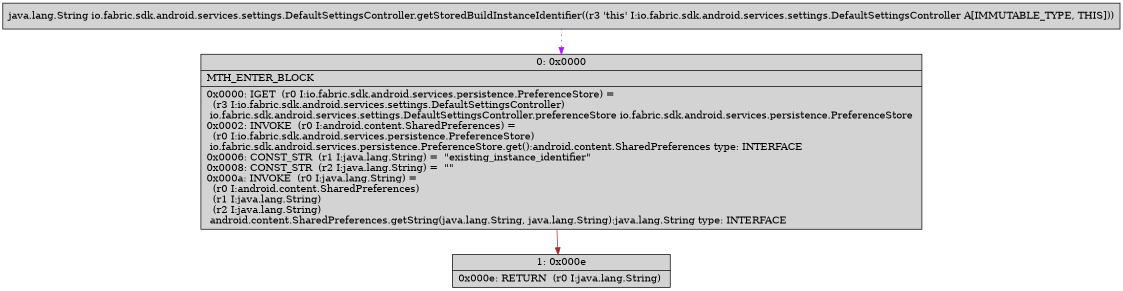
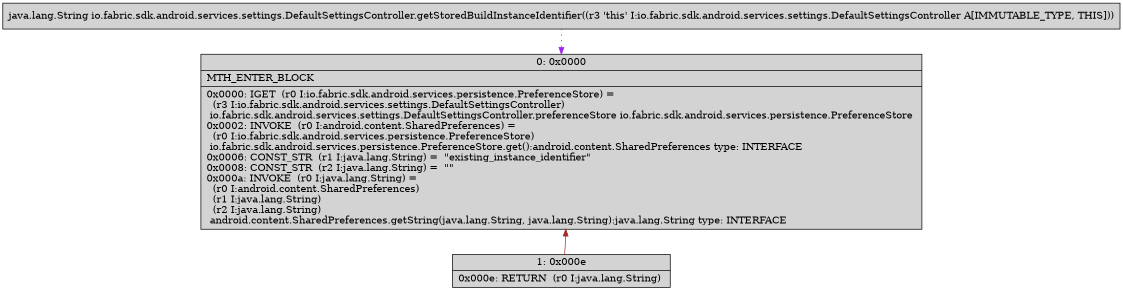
(557, 238) -> (565, 245)
